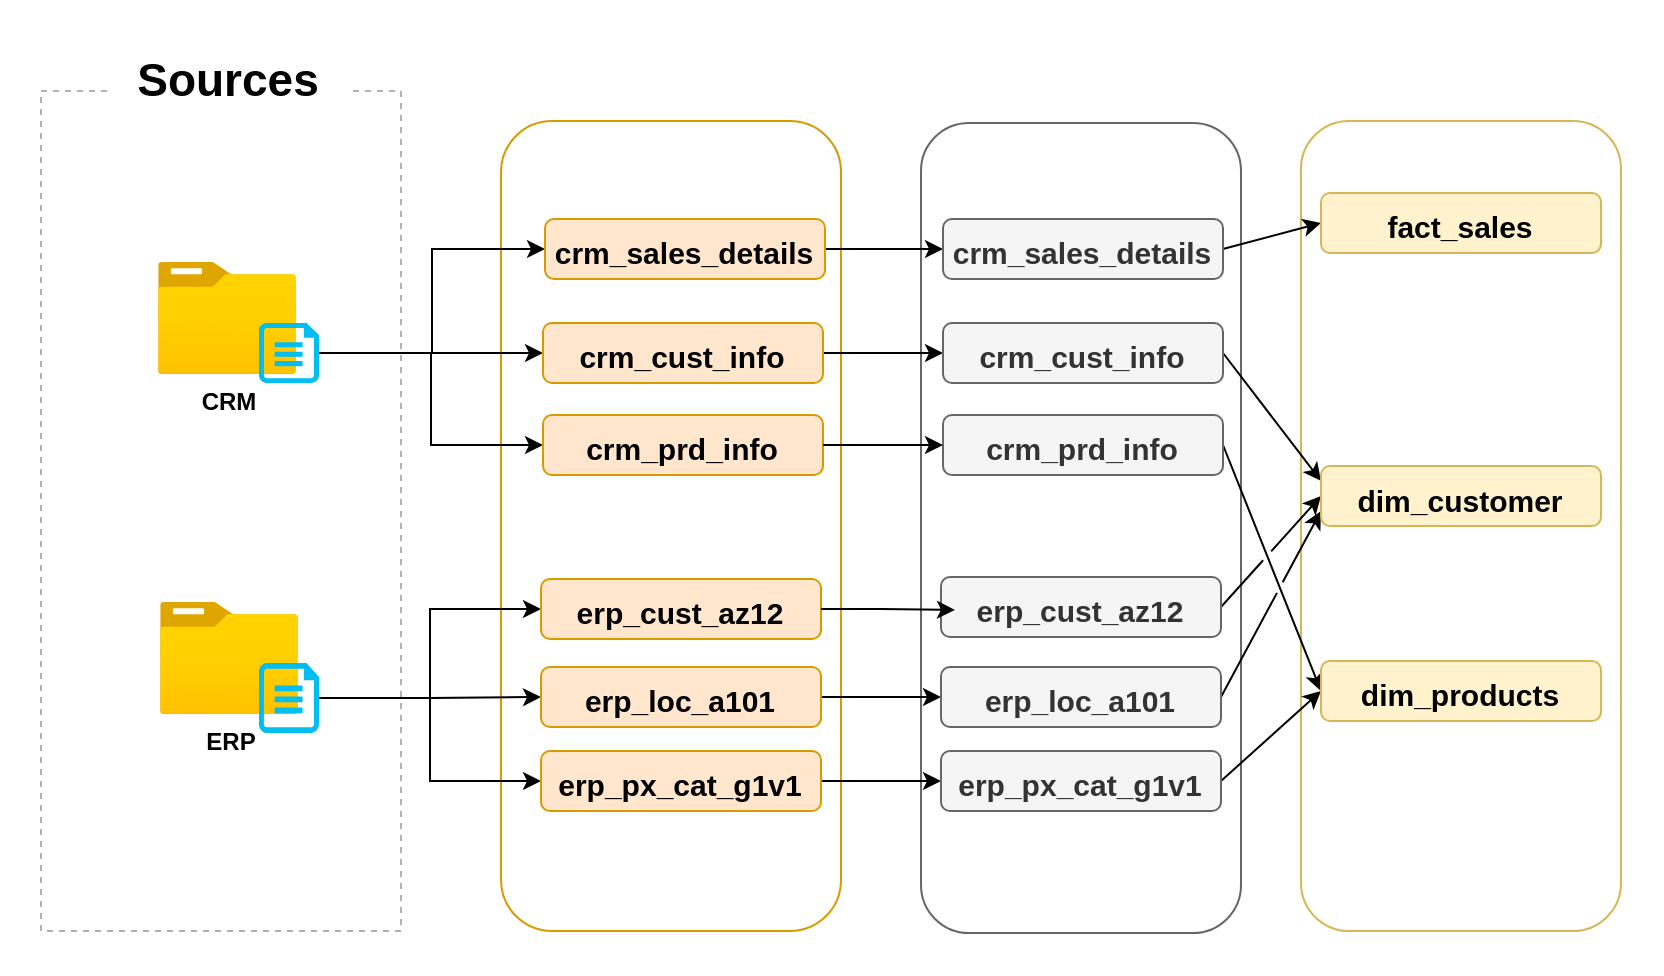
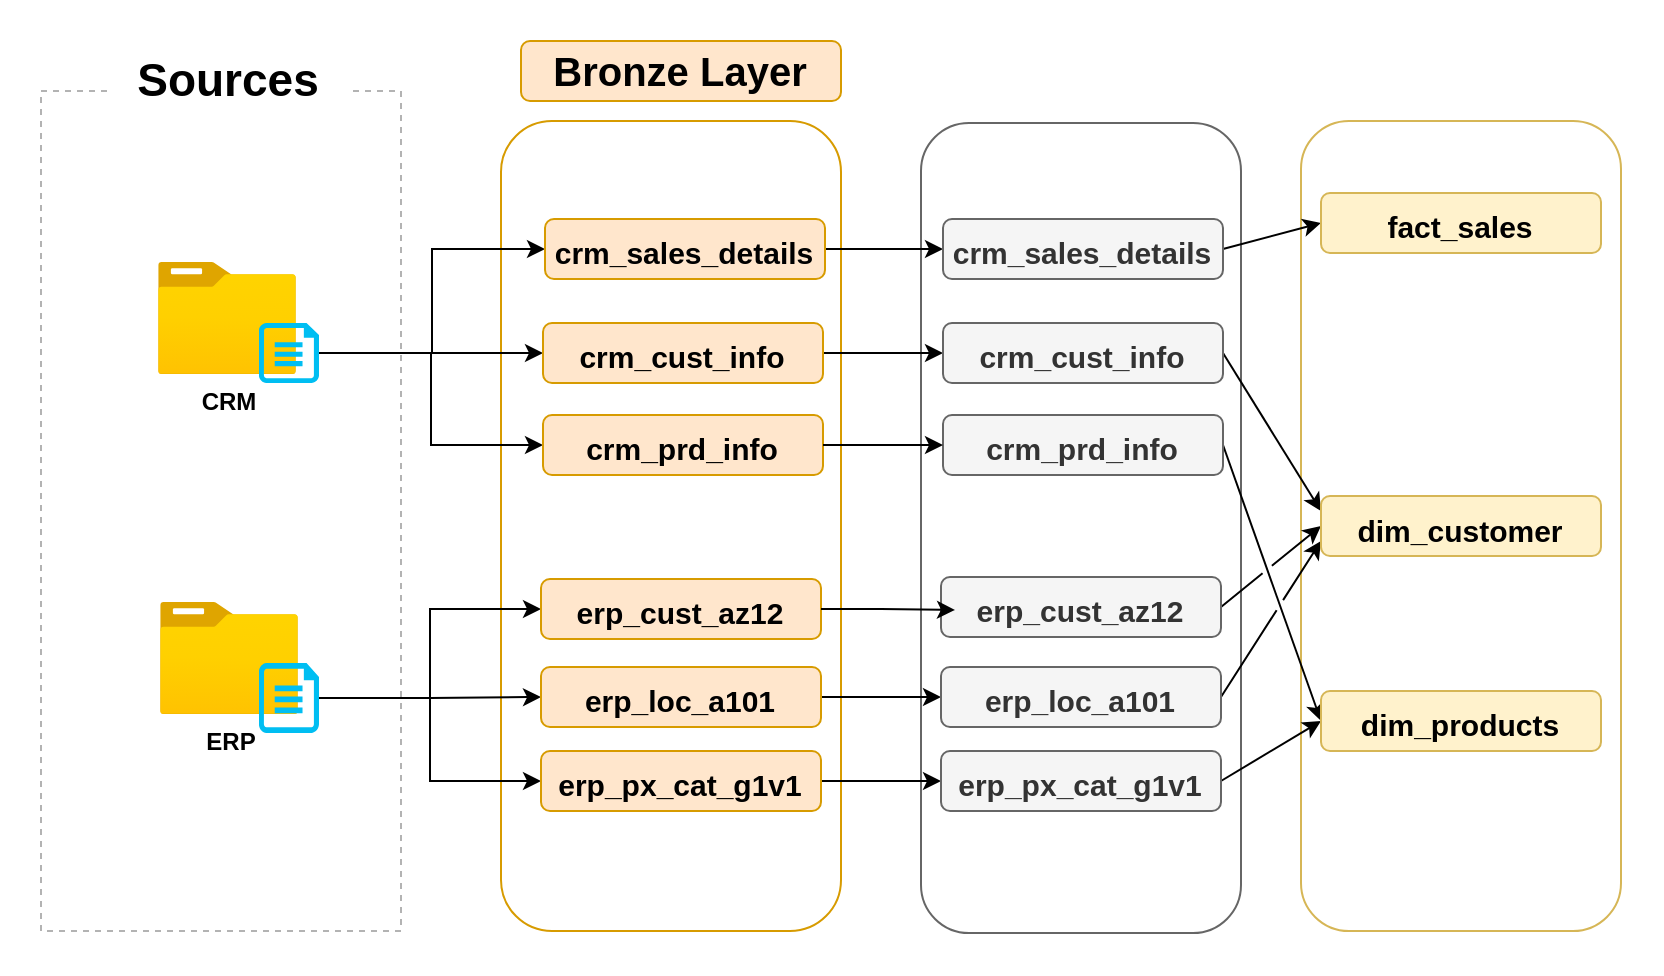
none -> (681, 71)
(1461, 496) -> (1461, 526)
(1461, 691) -> (1461, 721)
